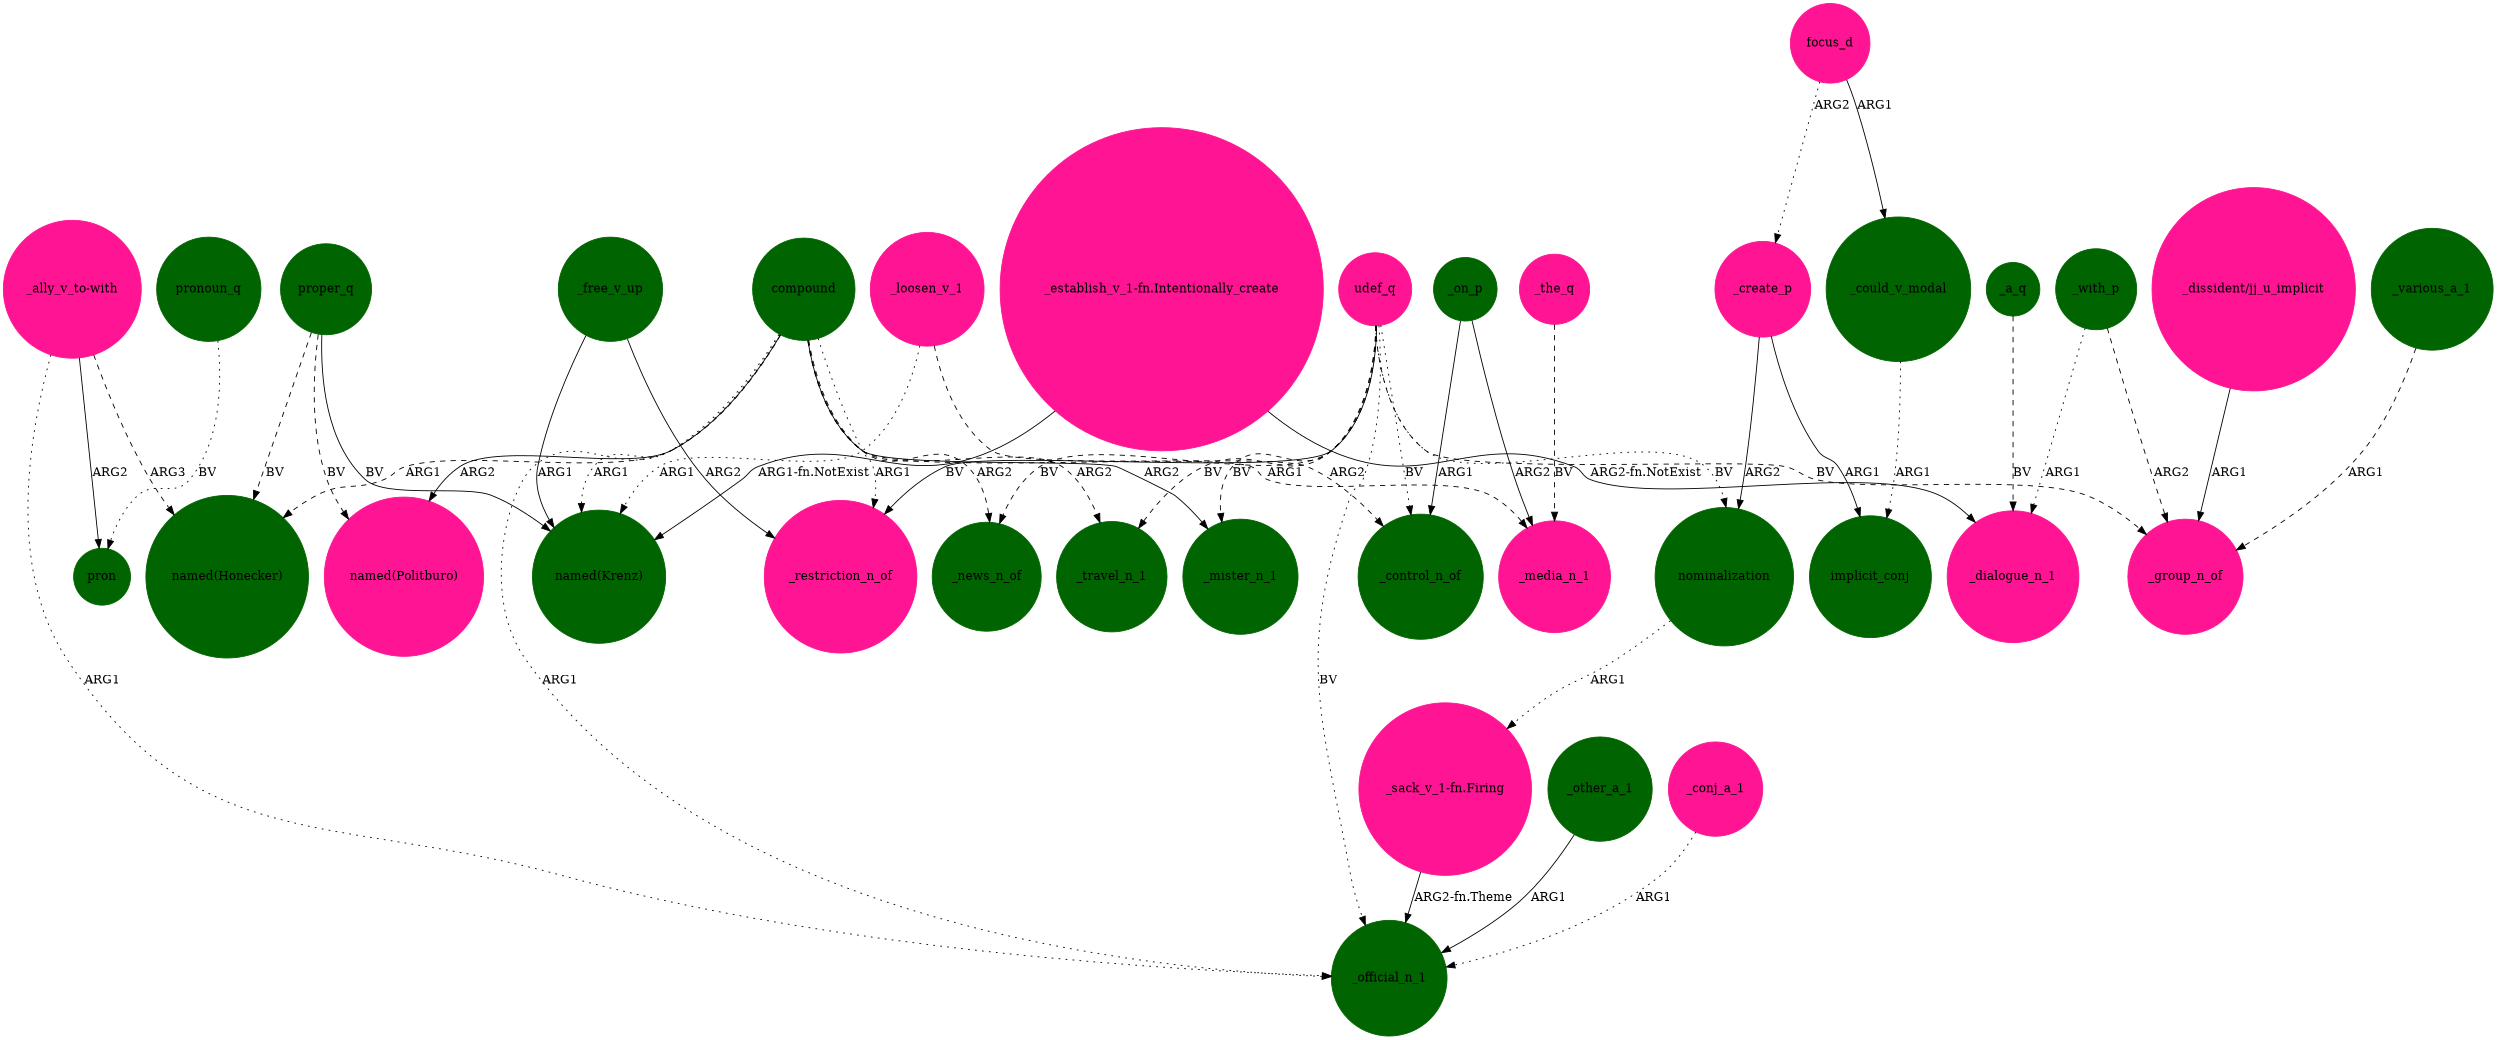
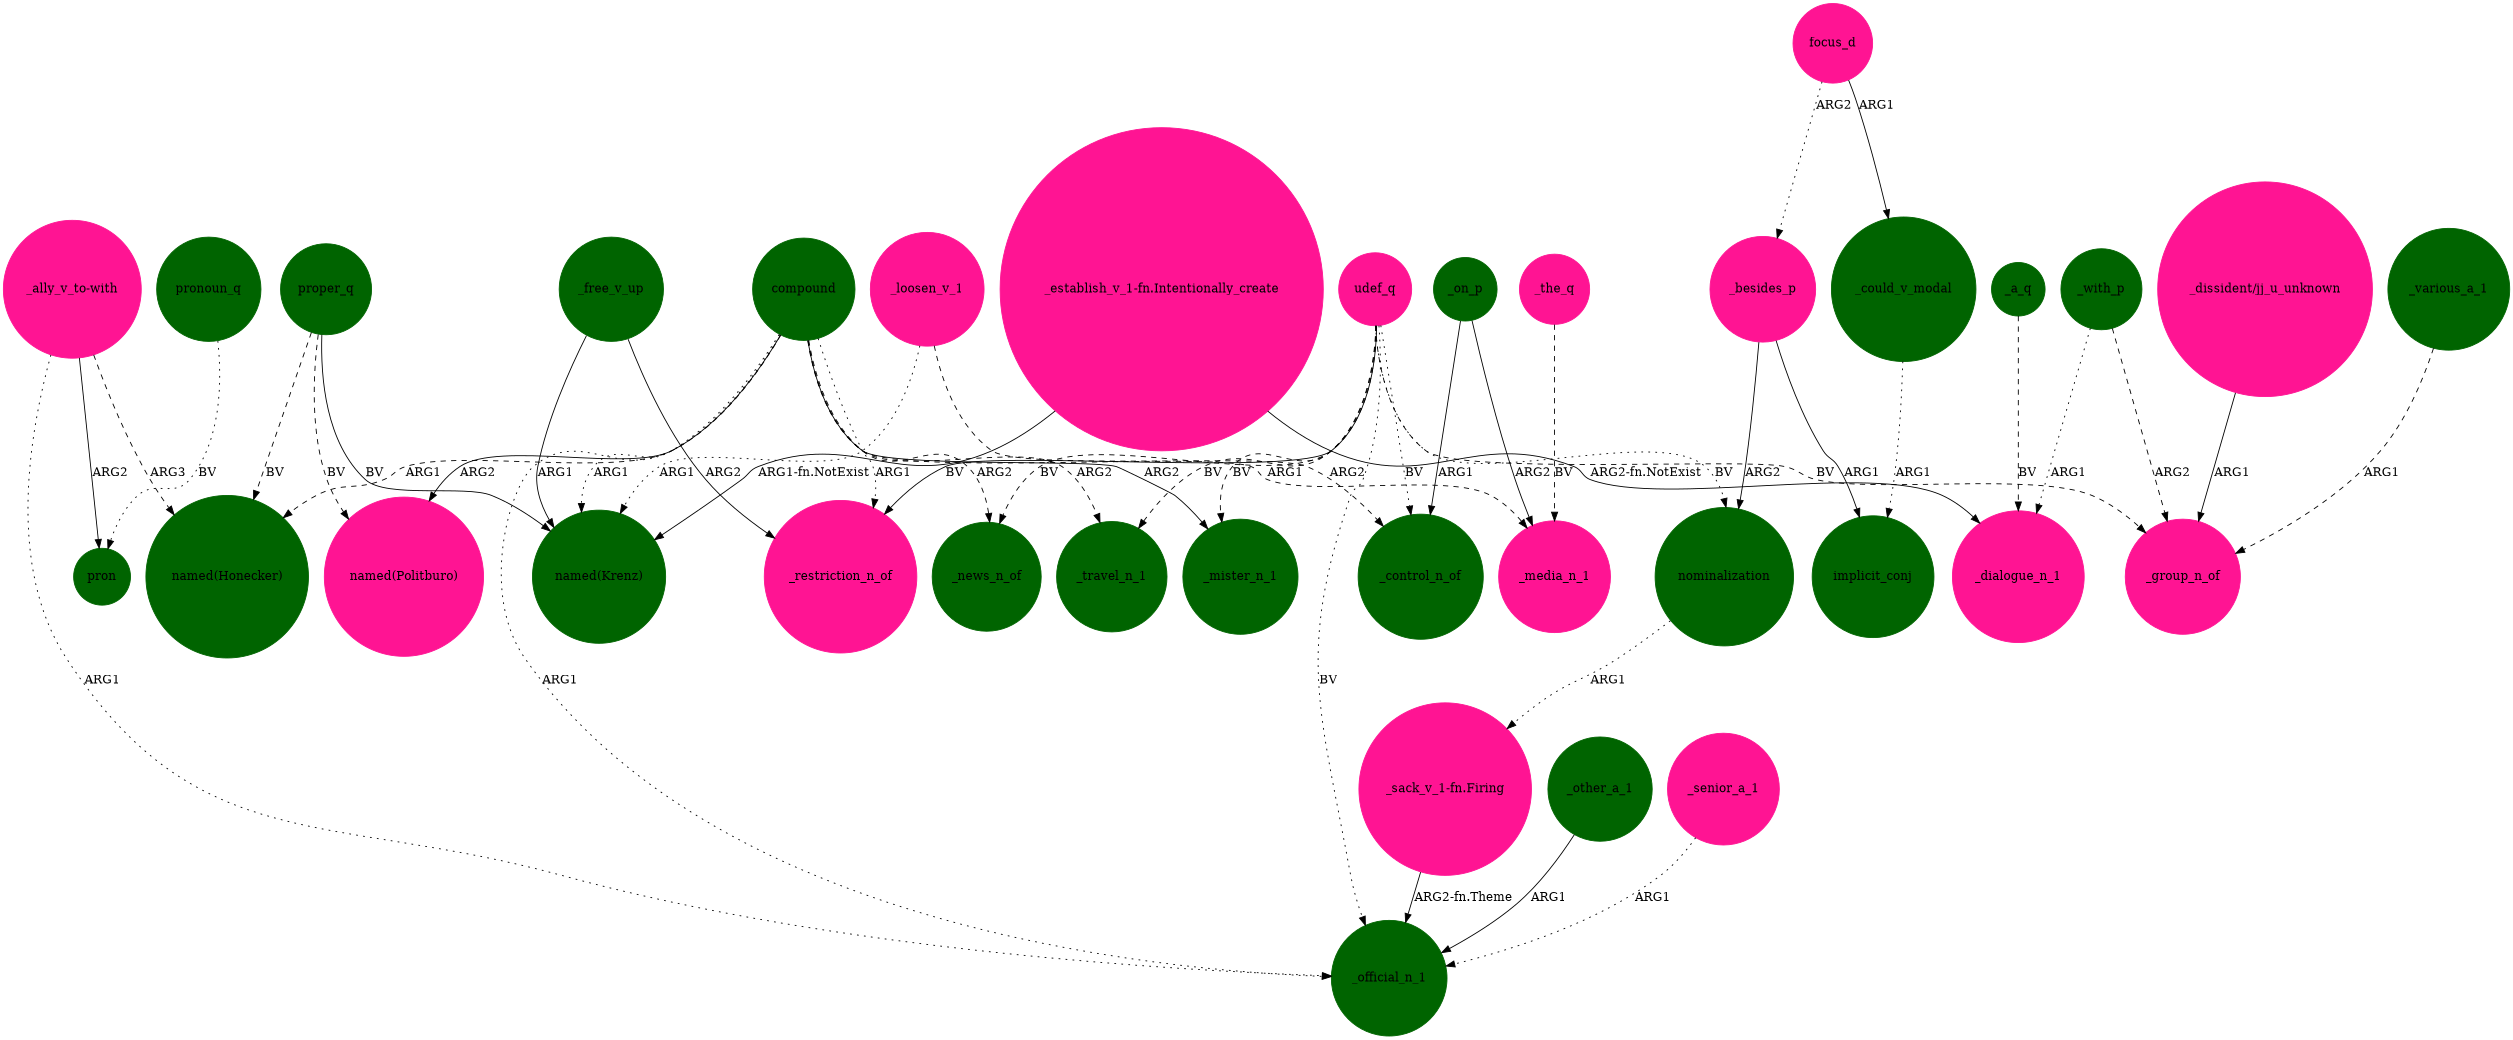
(1763, 289) -> (1763, 289)
(2254, 289) -> (2265, 289)
(1716, 789) -> (1723, 789)
